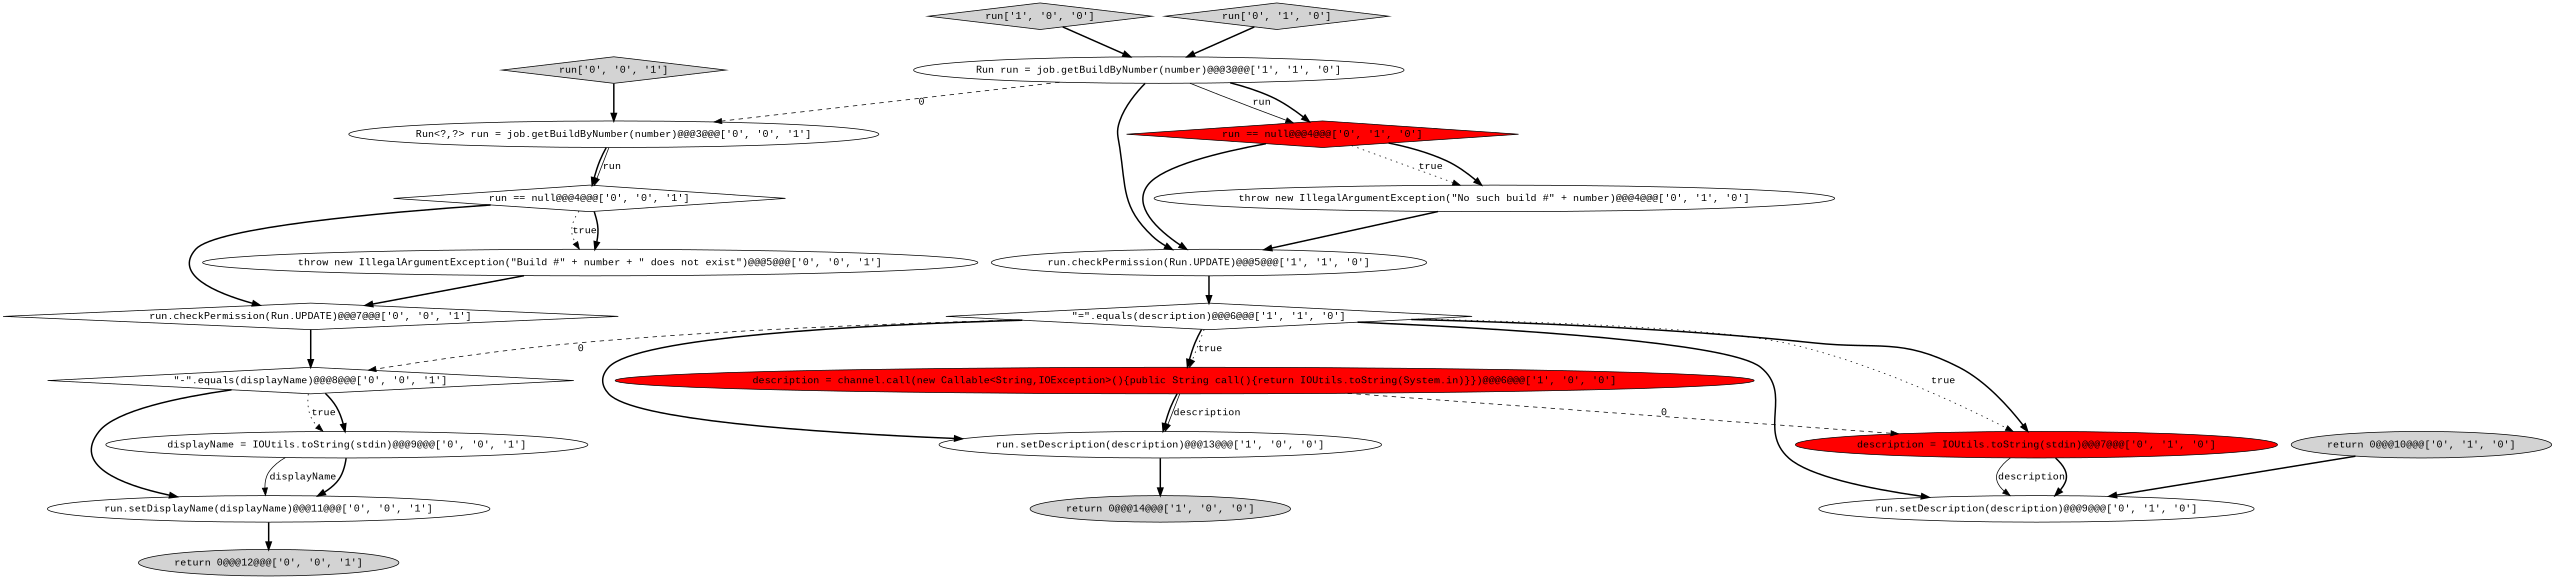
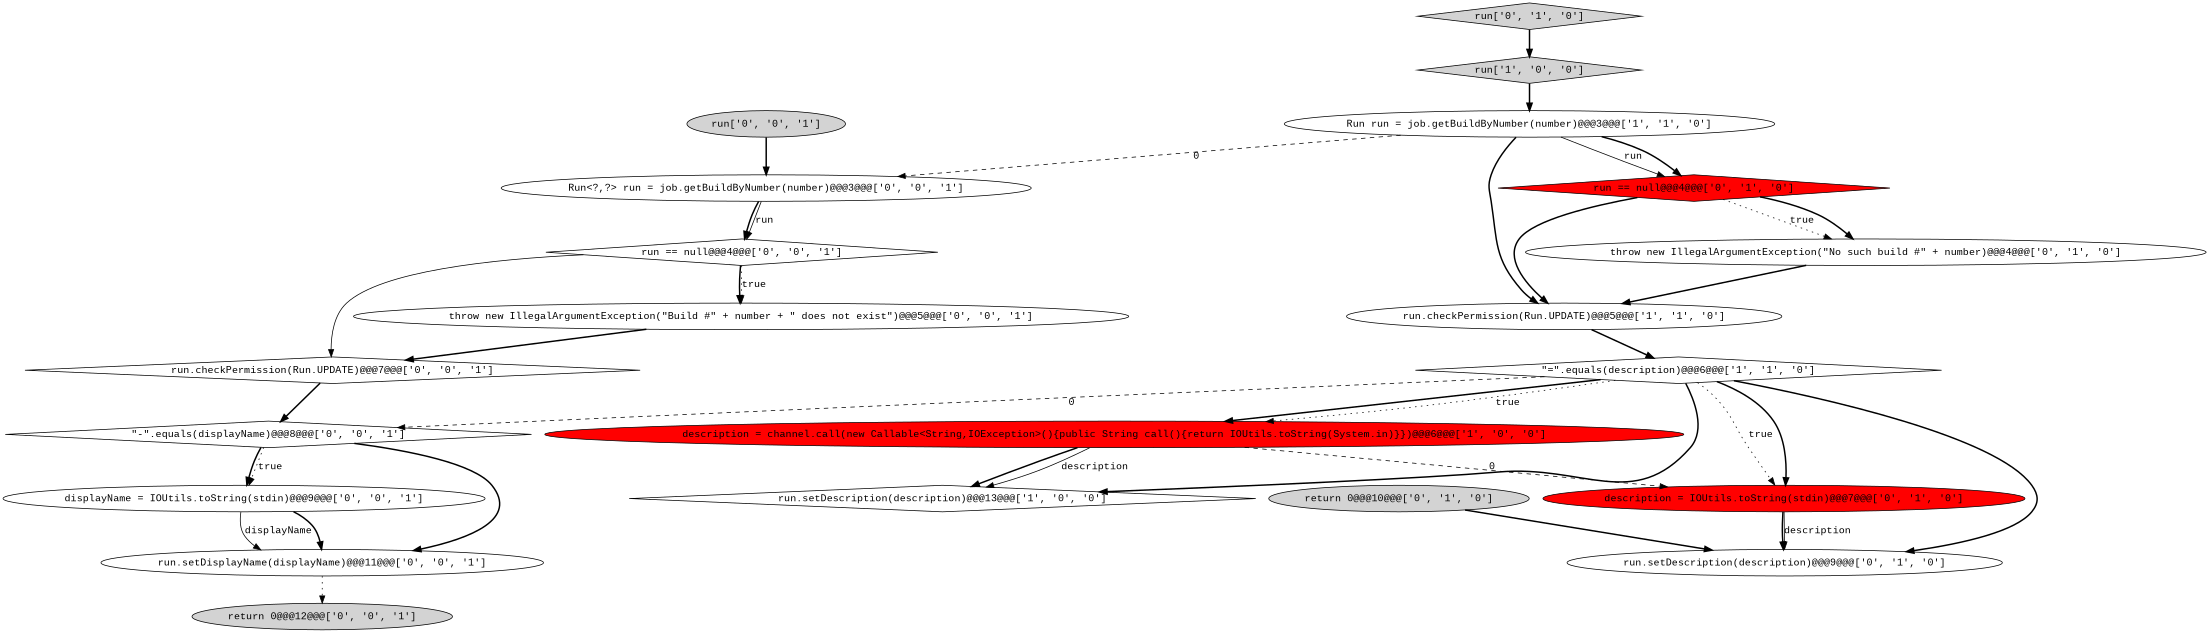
(1224, 40) -> (1530, 40)
(614, 70) -> (766, 124)
(294, 224) -> (437, 270)
(1160, 445) -> (942, 499)
(1160, 509) -> none
(269, 532) -> (322, 586)
